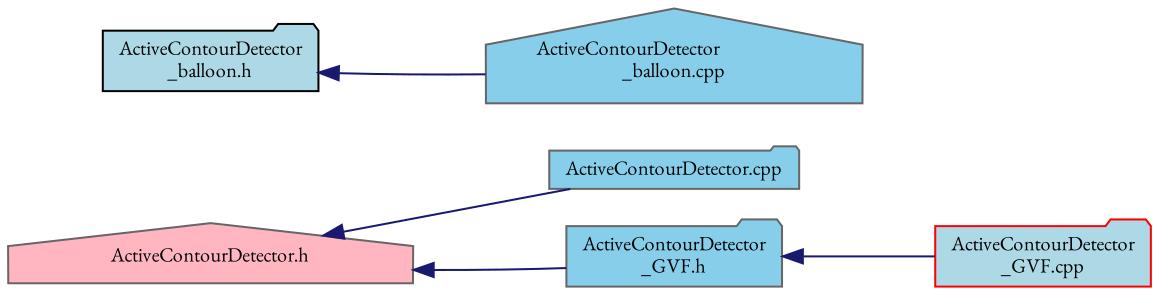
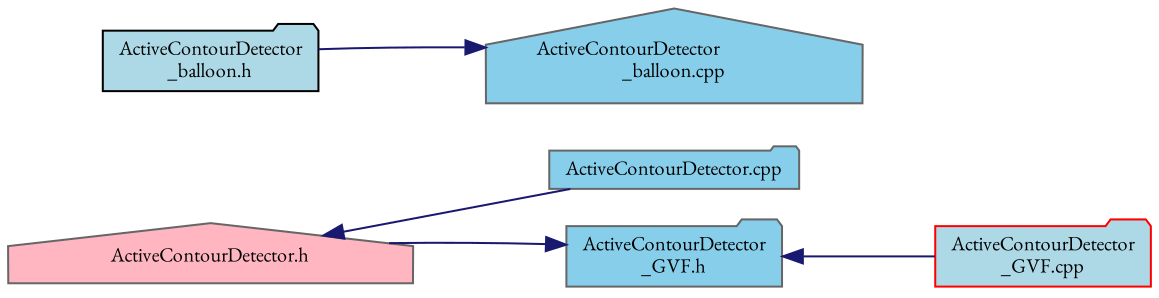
(412, 74) -> (392, 48)
(500, 270) -> (467, 243)
